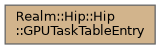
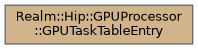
(80, 25) -> (99, 25)
